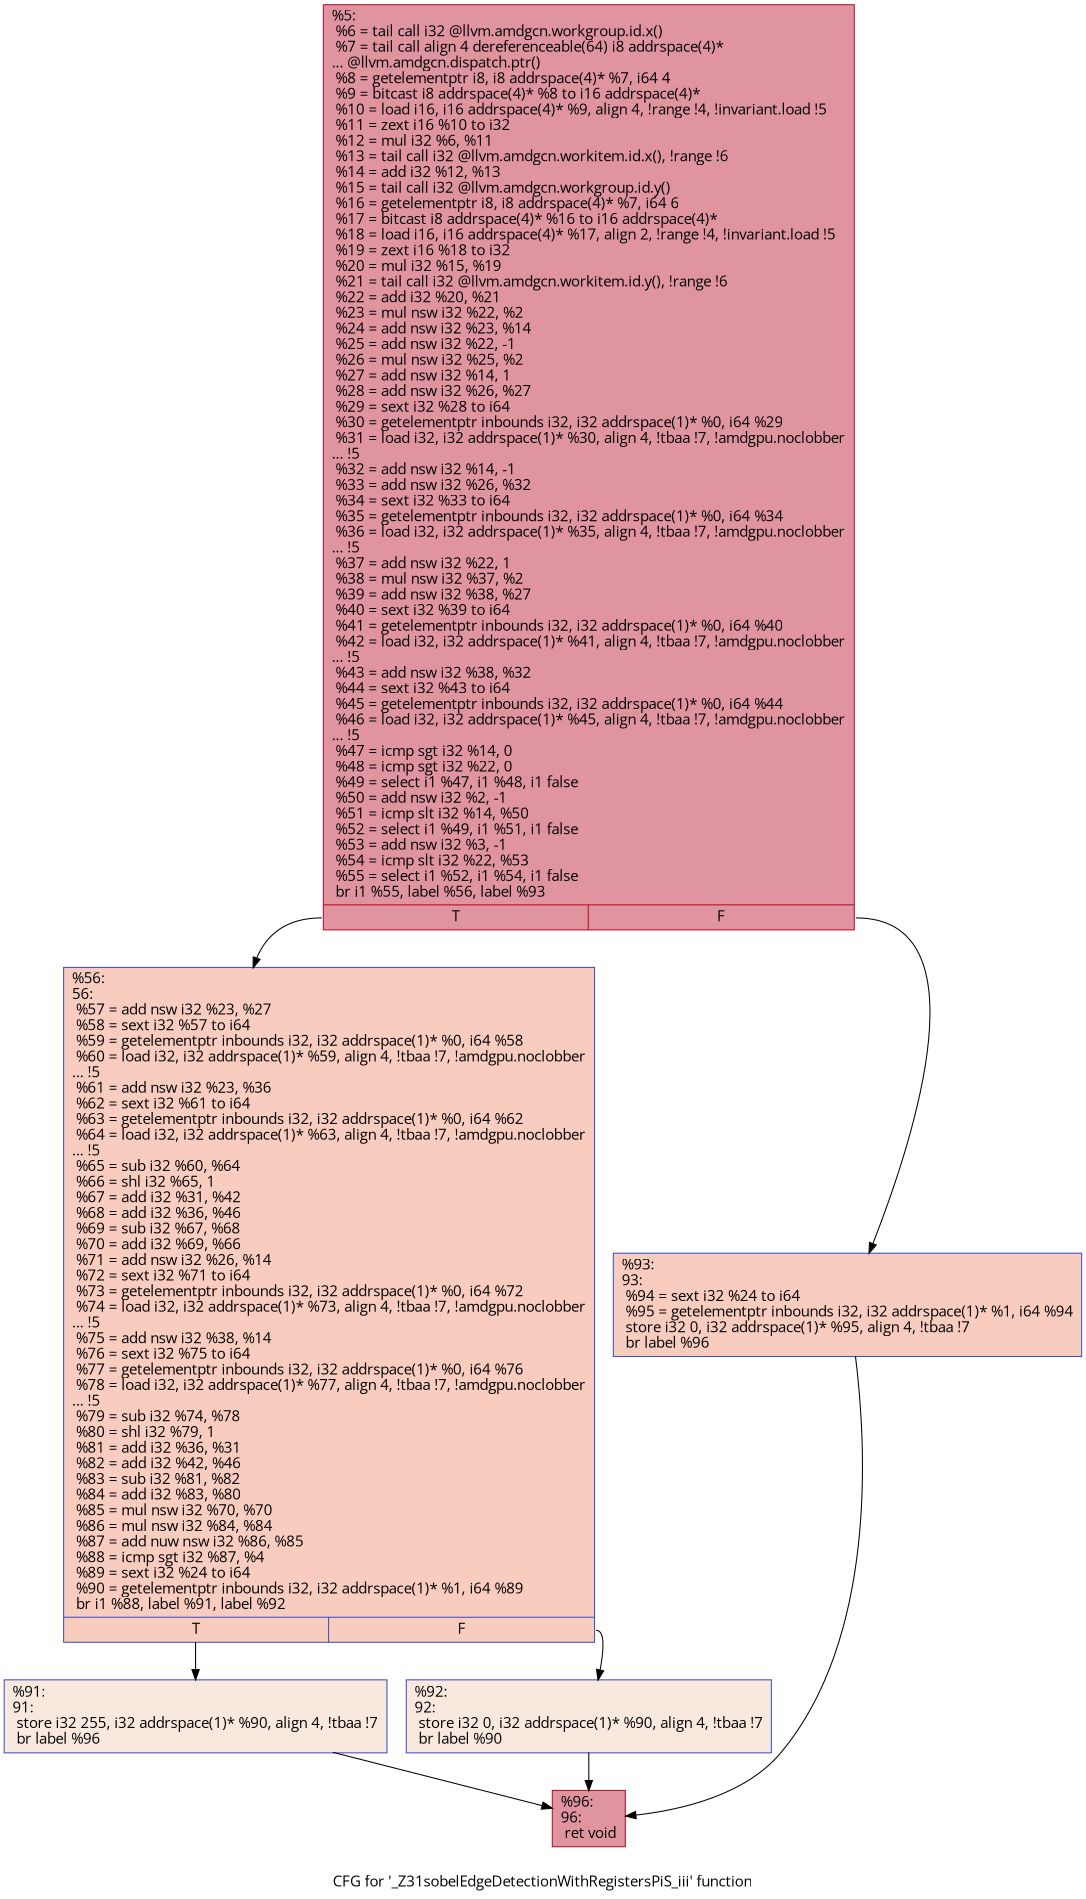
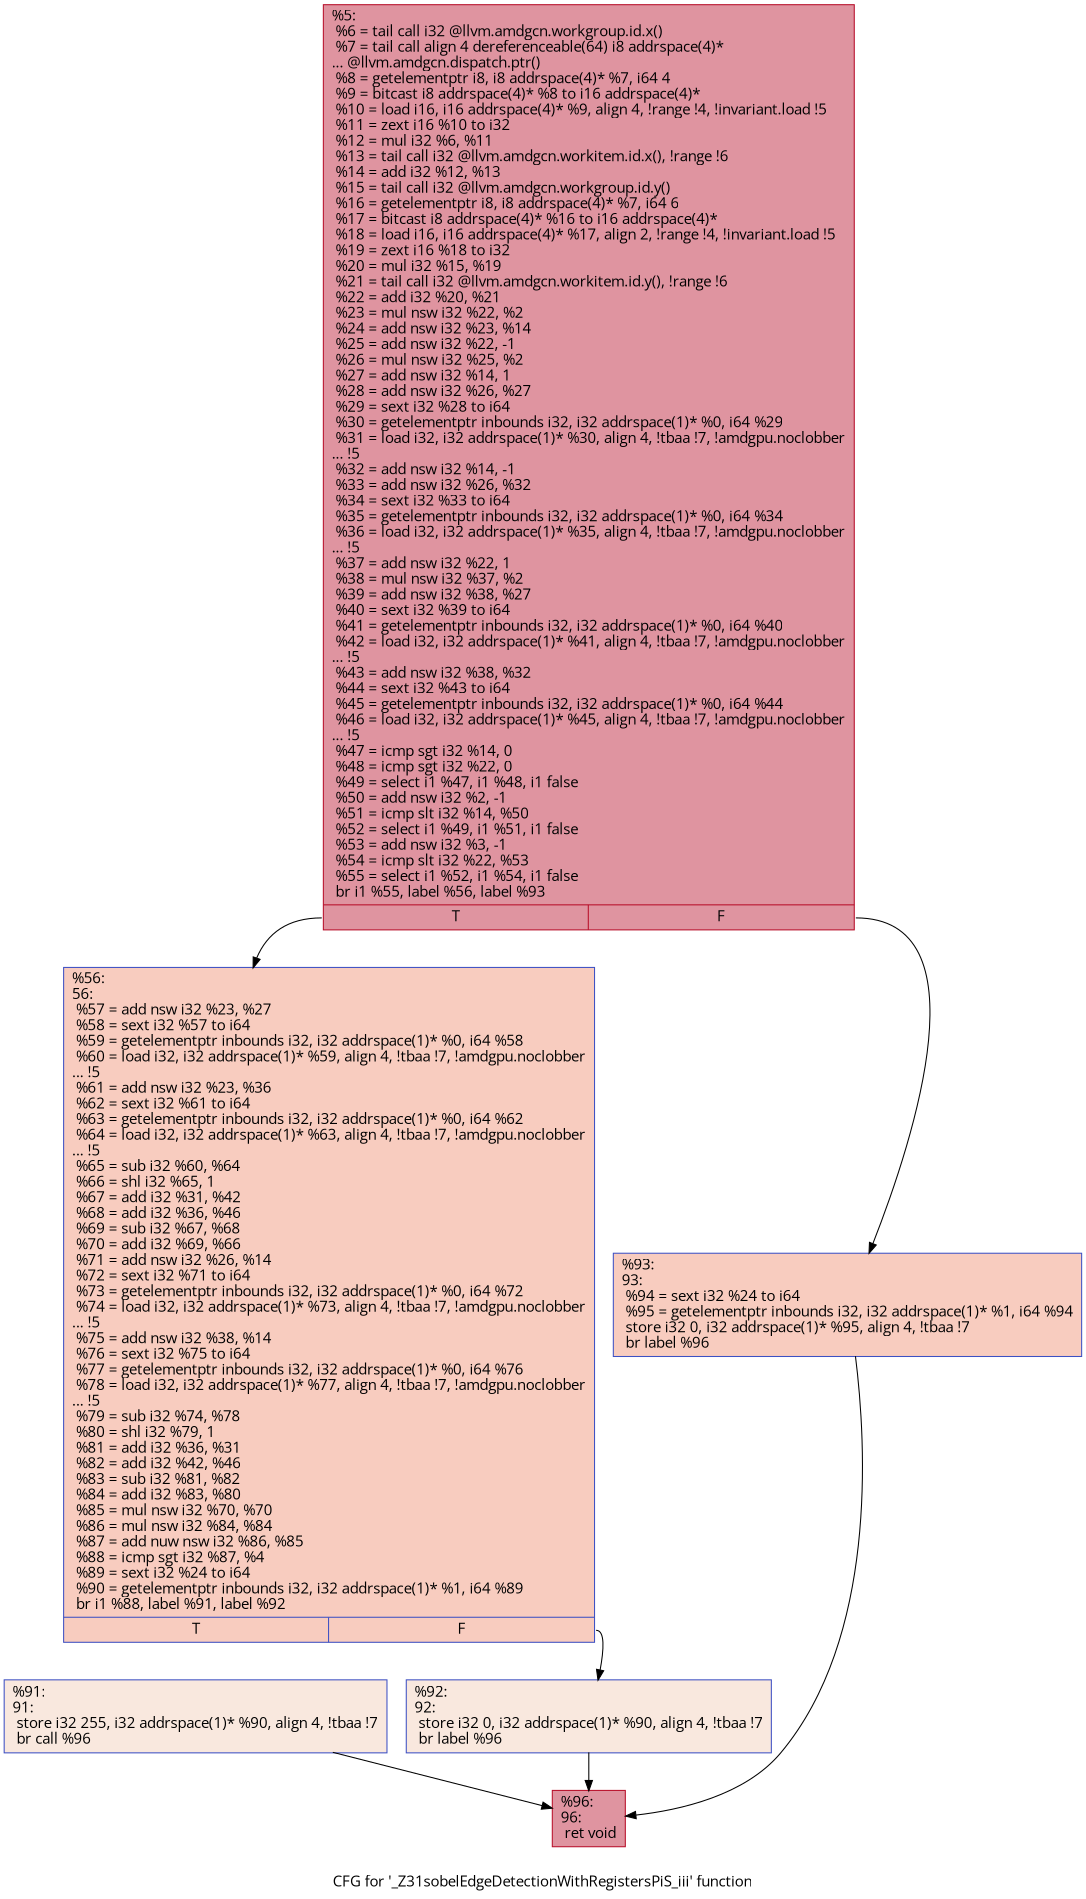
(196, 1656) -> none
(57, 1739) -> (52, 1739)
(459, 1739) -> (459, 1739)
